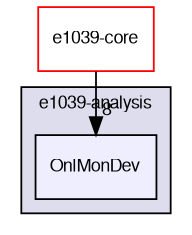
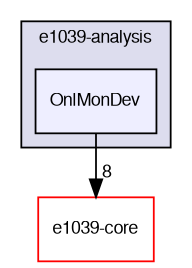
(96, 98) -> (96, 159)
